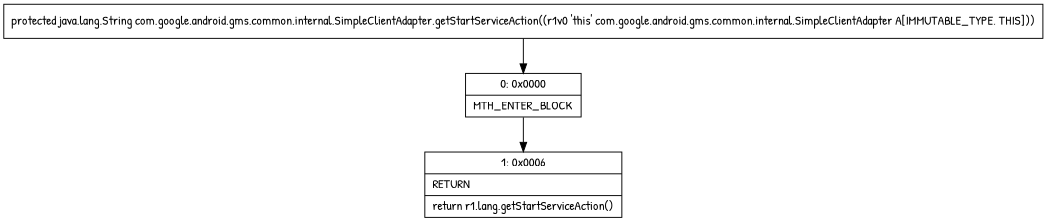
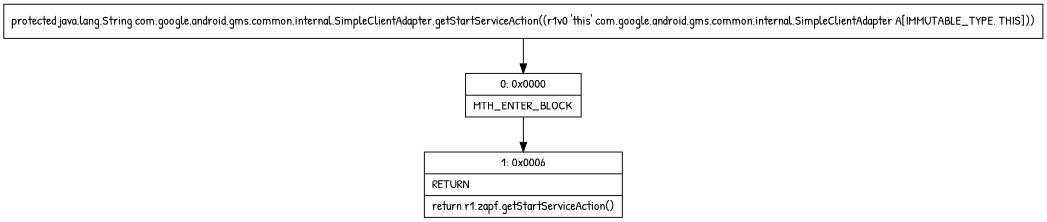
(523, 206) -> (523, 206)
